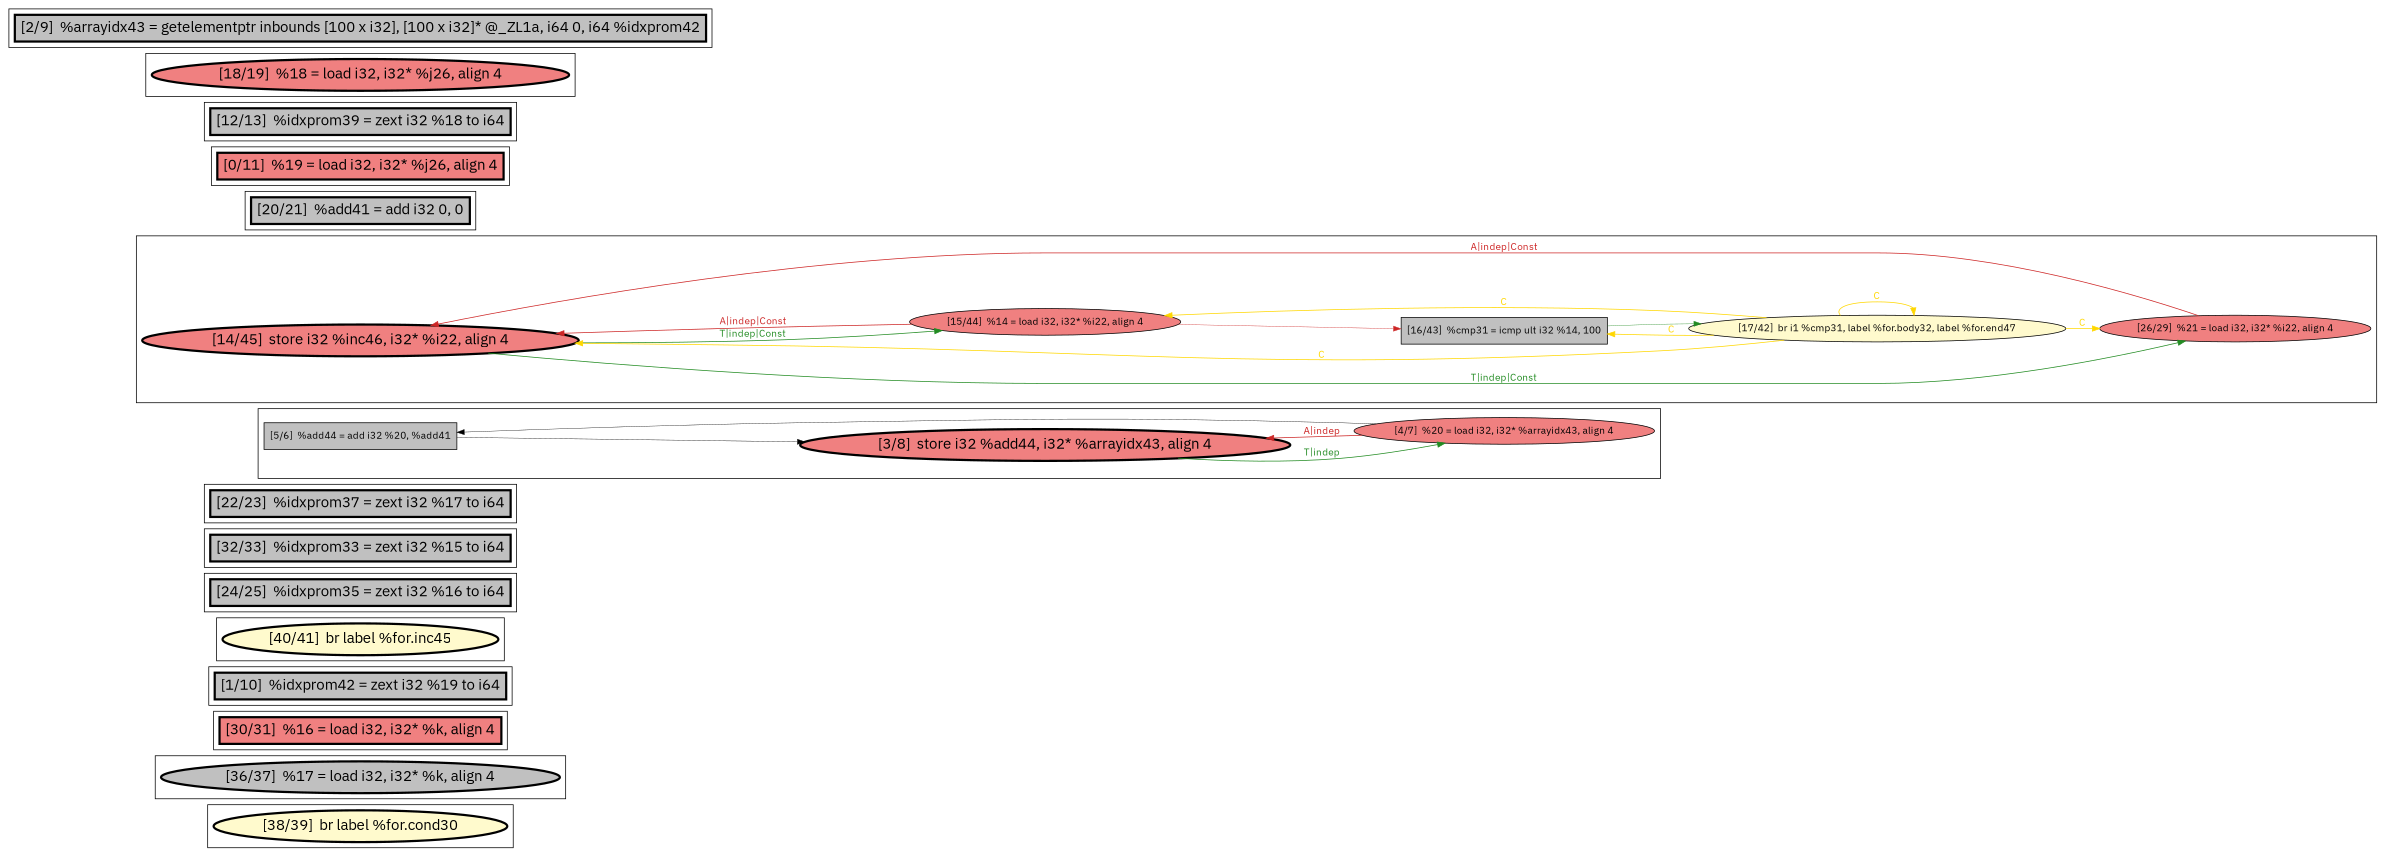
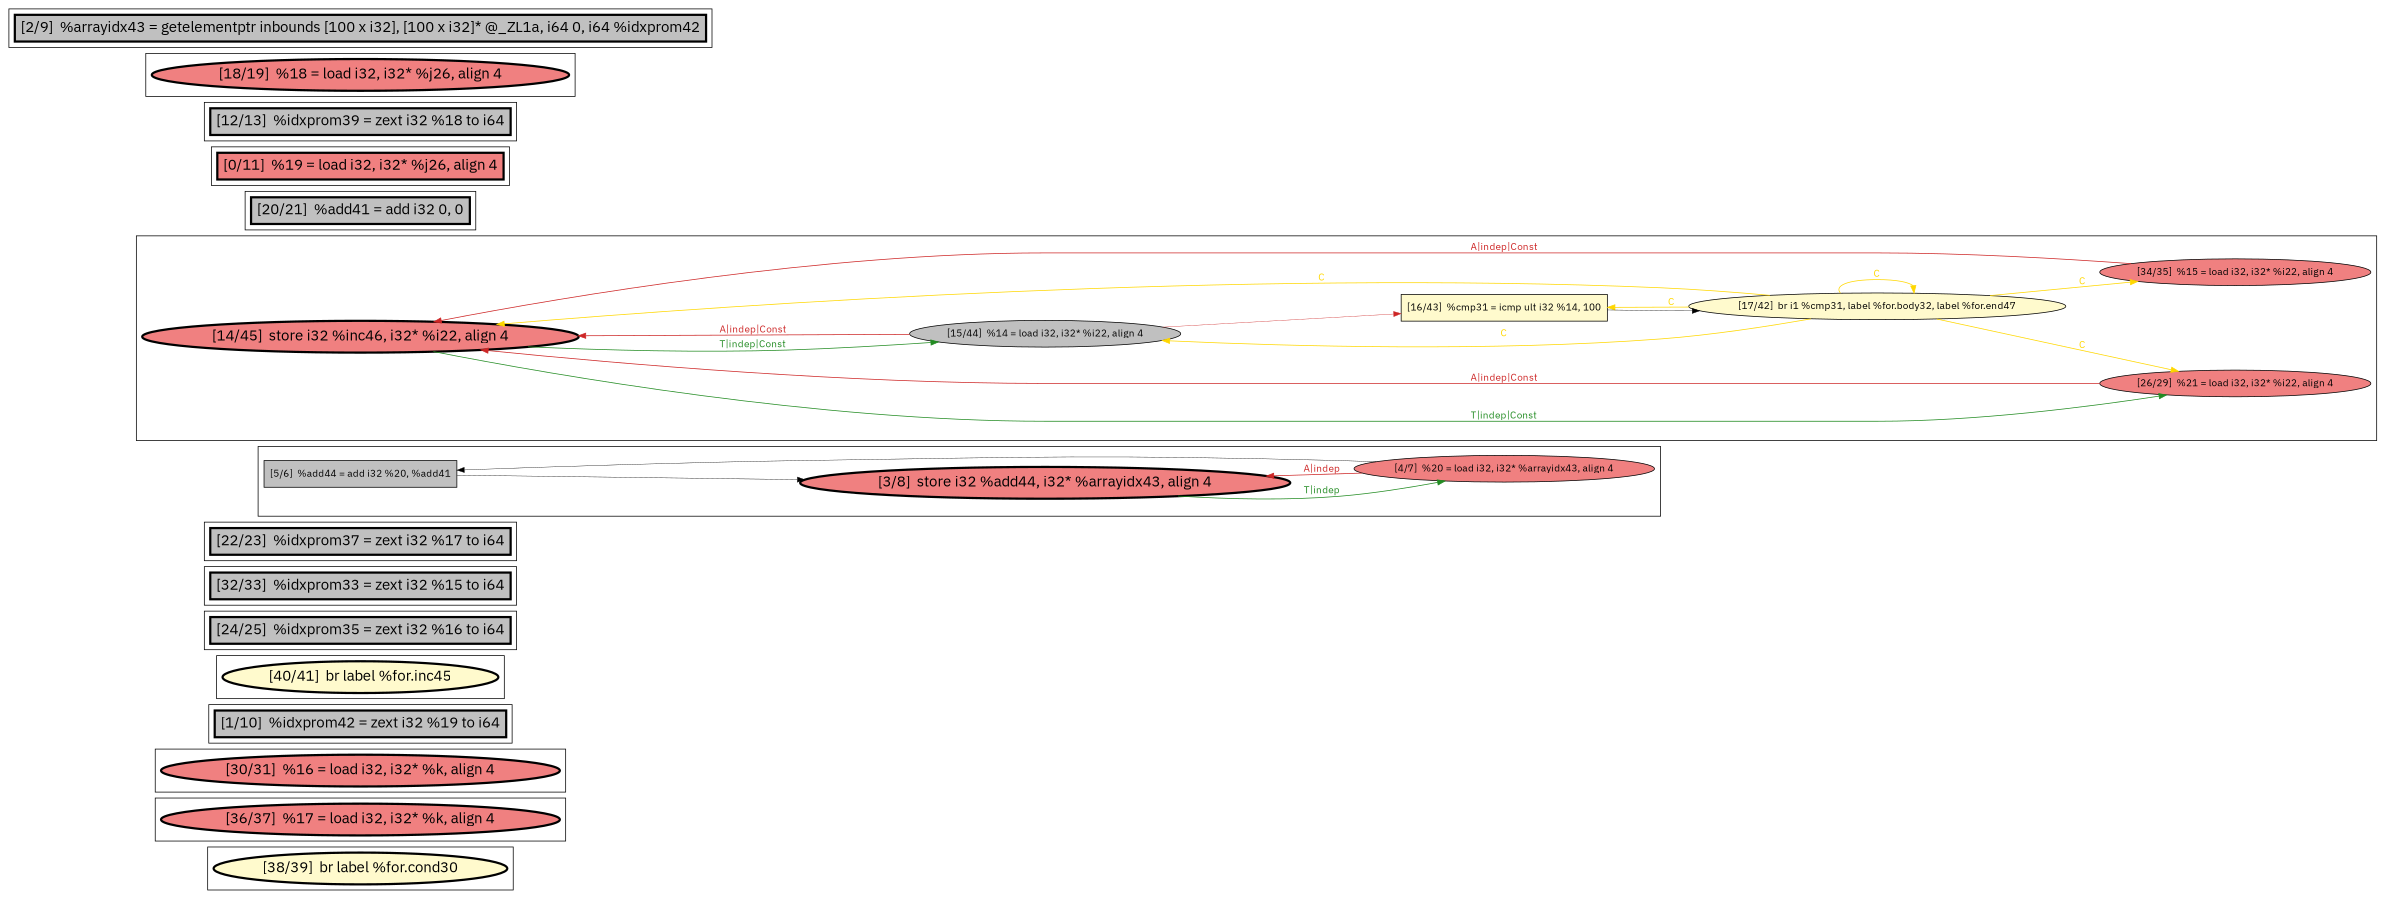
none -> (2235, 272)
(1045, 322) -> (1045, 334)
(1650, 325) -> (1650, 311)
(1504, 331) -> (1504, 308)
(360, 731) -> (360, 771)
(360, 777) -> (360, 820)
